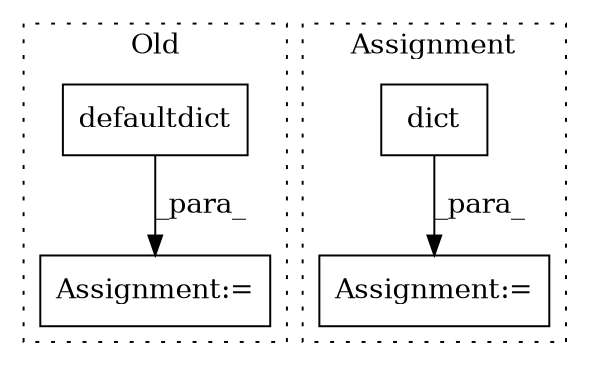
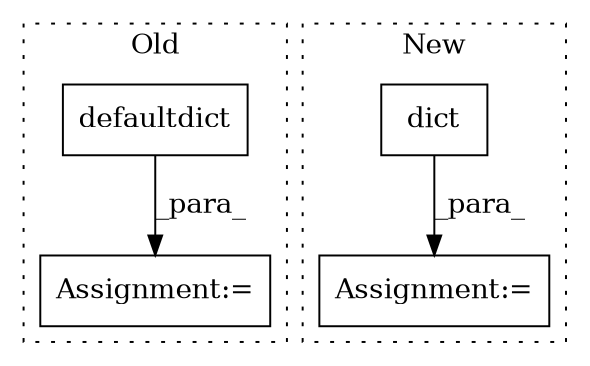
(434, 46) -> (434, 46)
